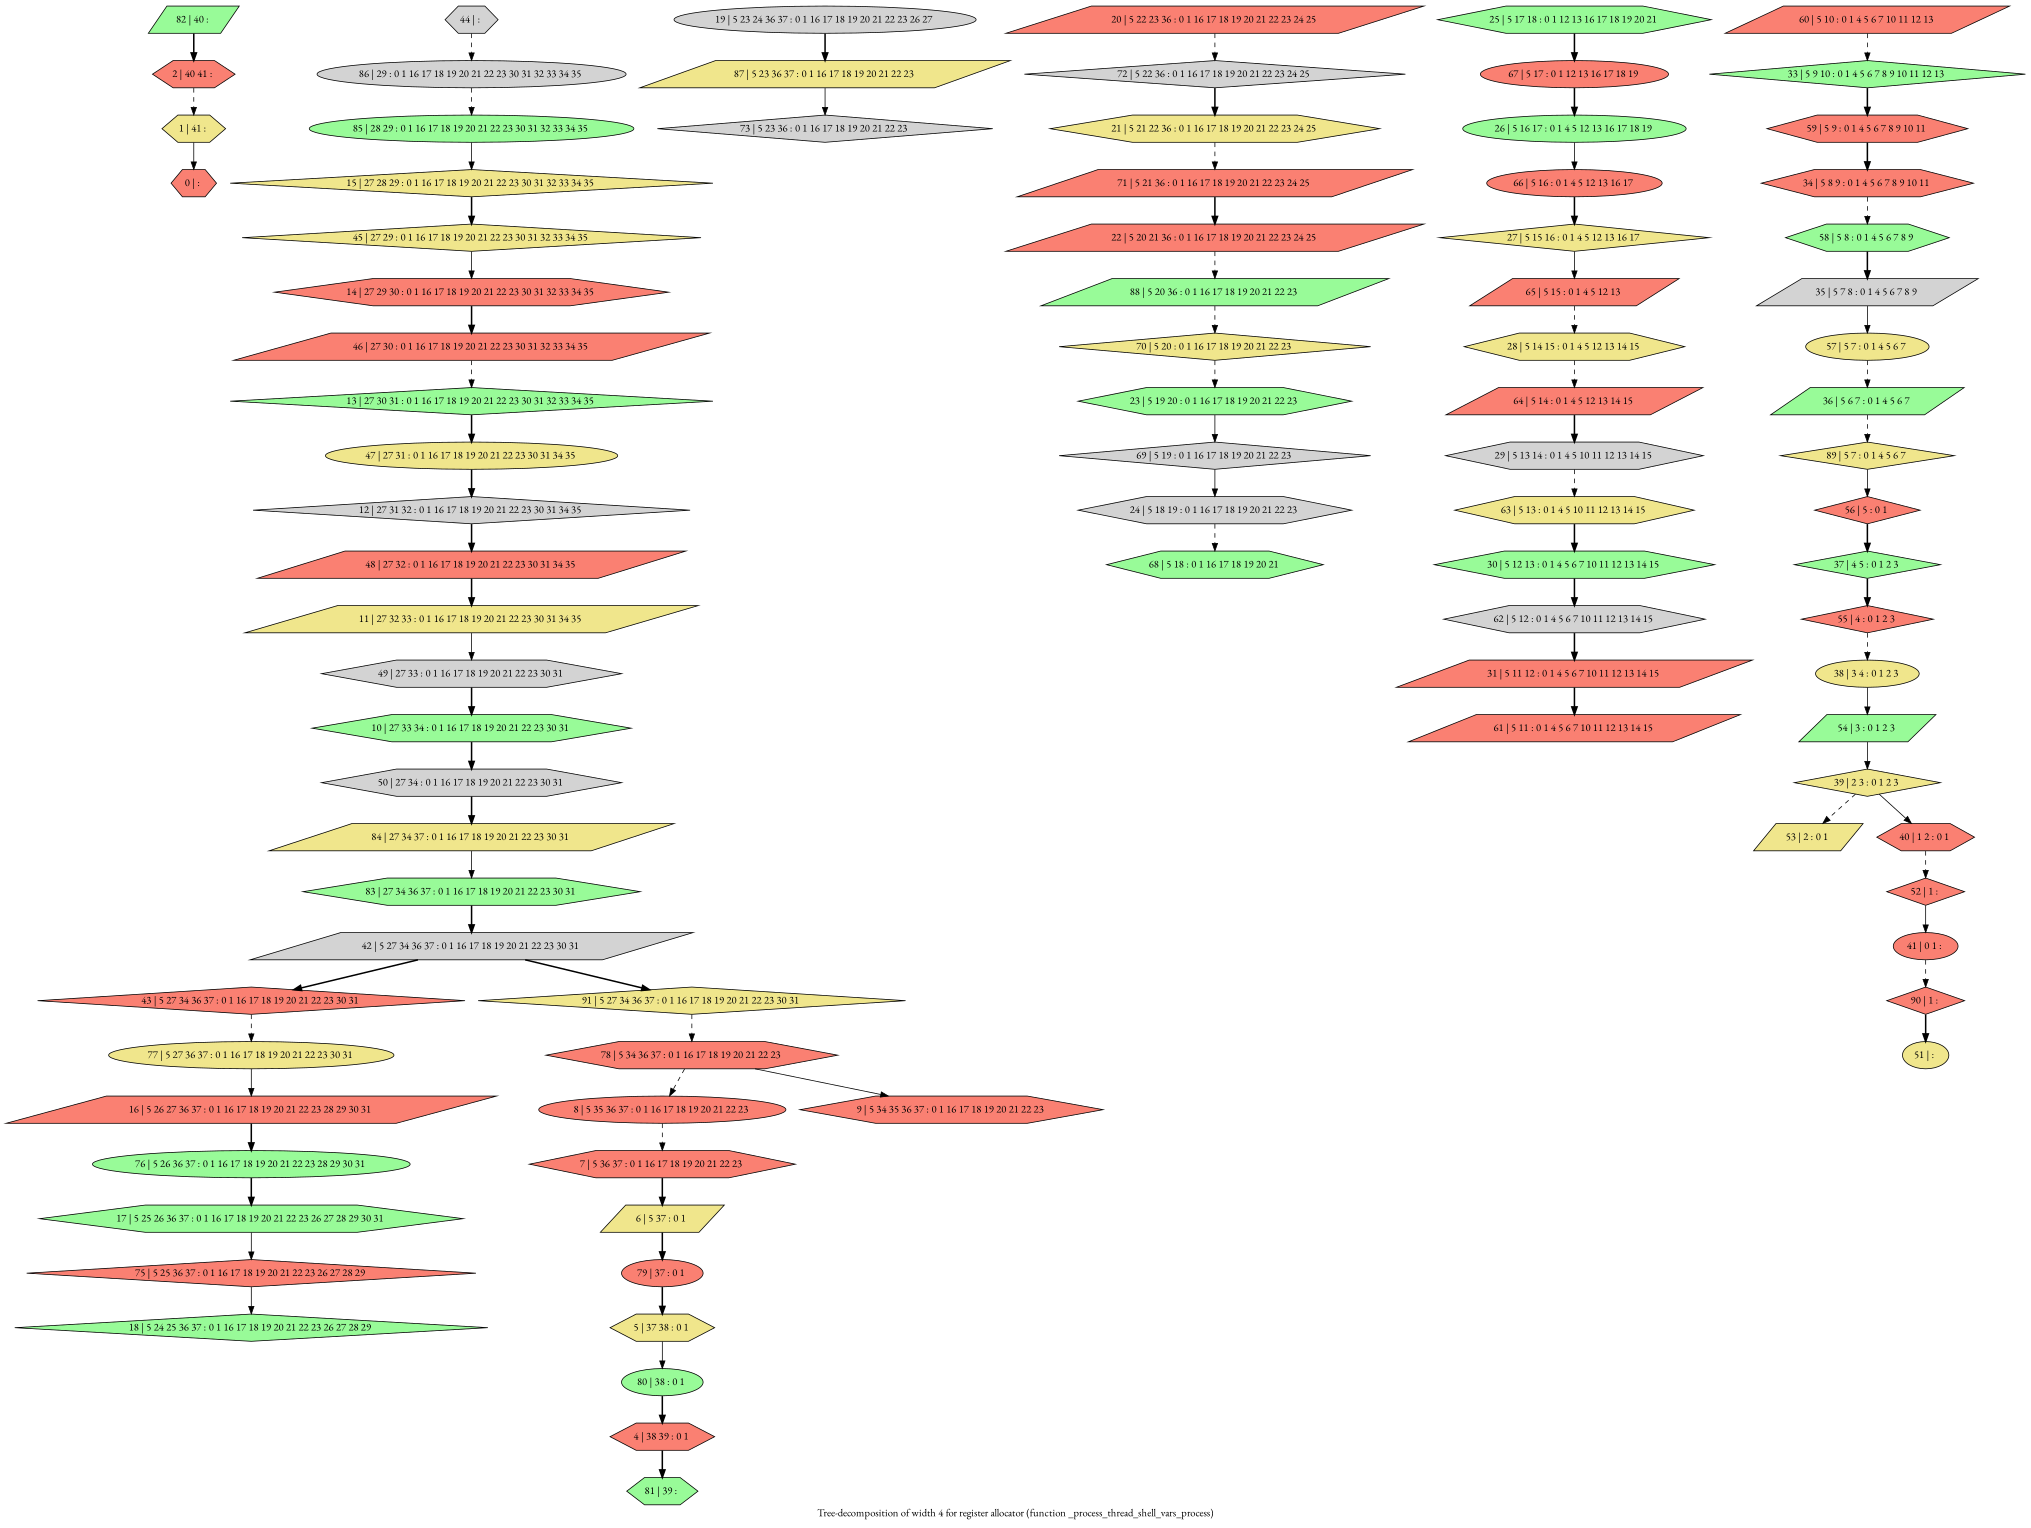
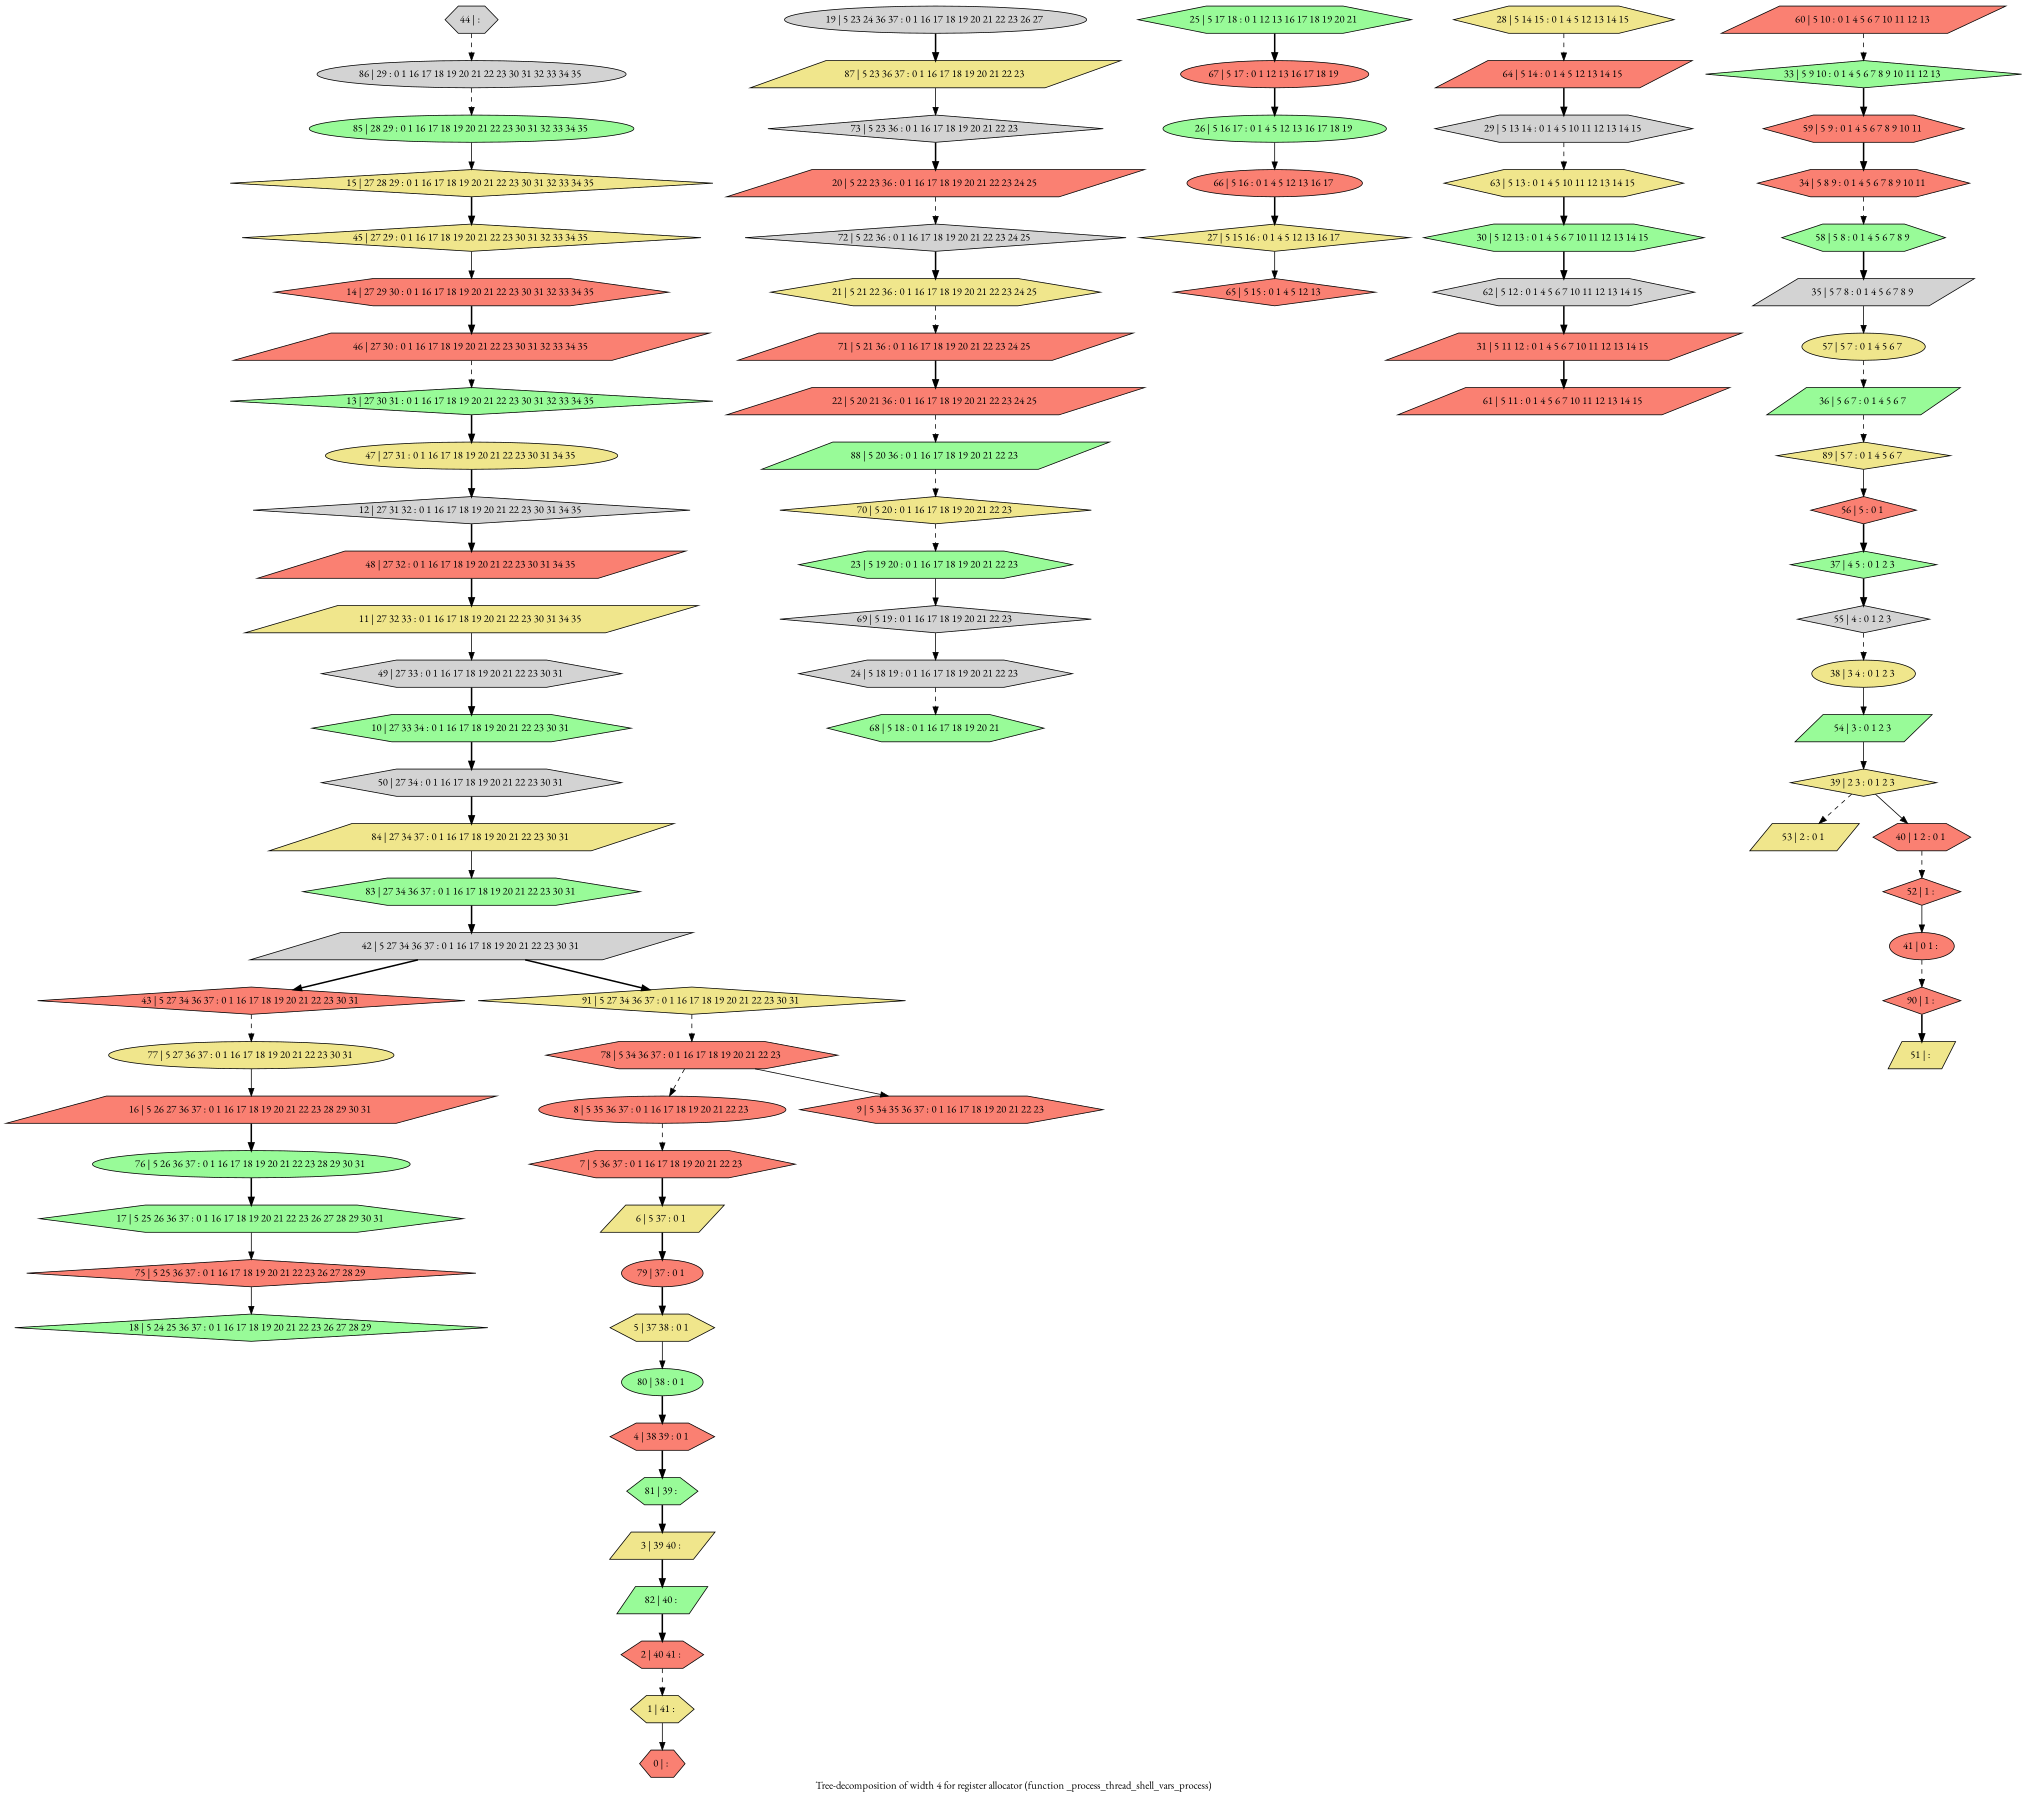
none -> (936, 152)
(1574, 292) -> (1275, 292)
(1574, 316) -> none
(1867, 619) -> (1864, 619)
(1926, 1055) -> (1922, 1055)
none -> (662, 1546)
